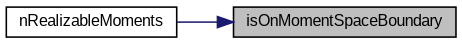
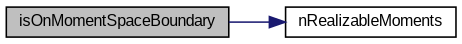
(197, 22) -> (249, 22)
